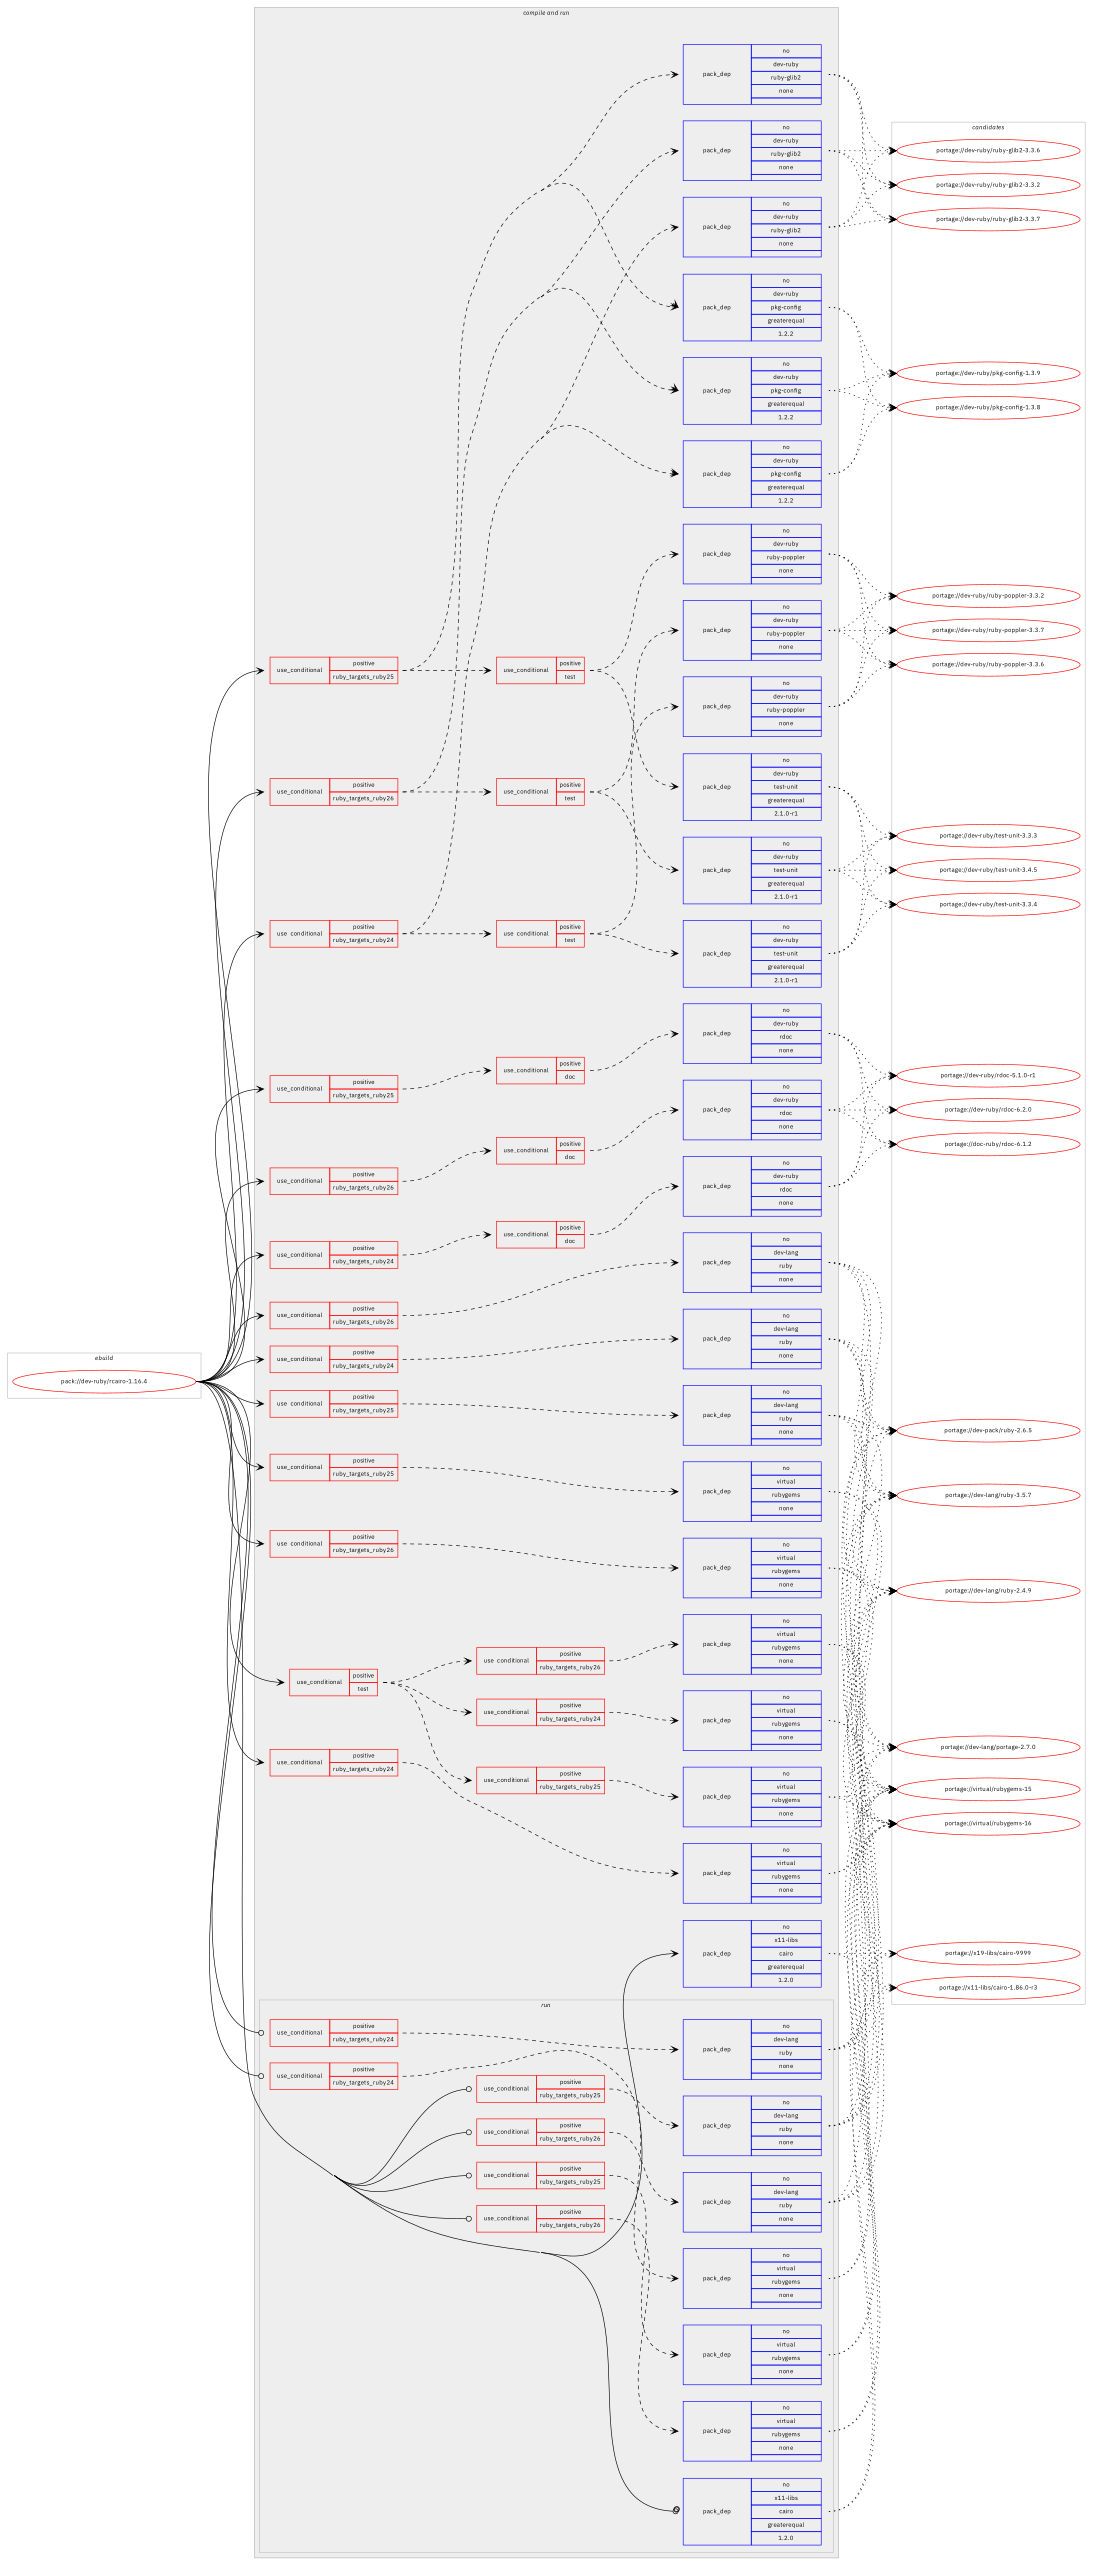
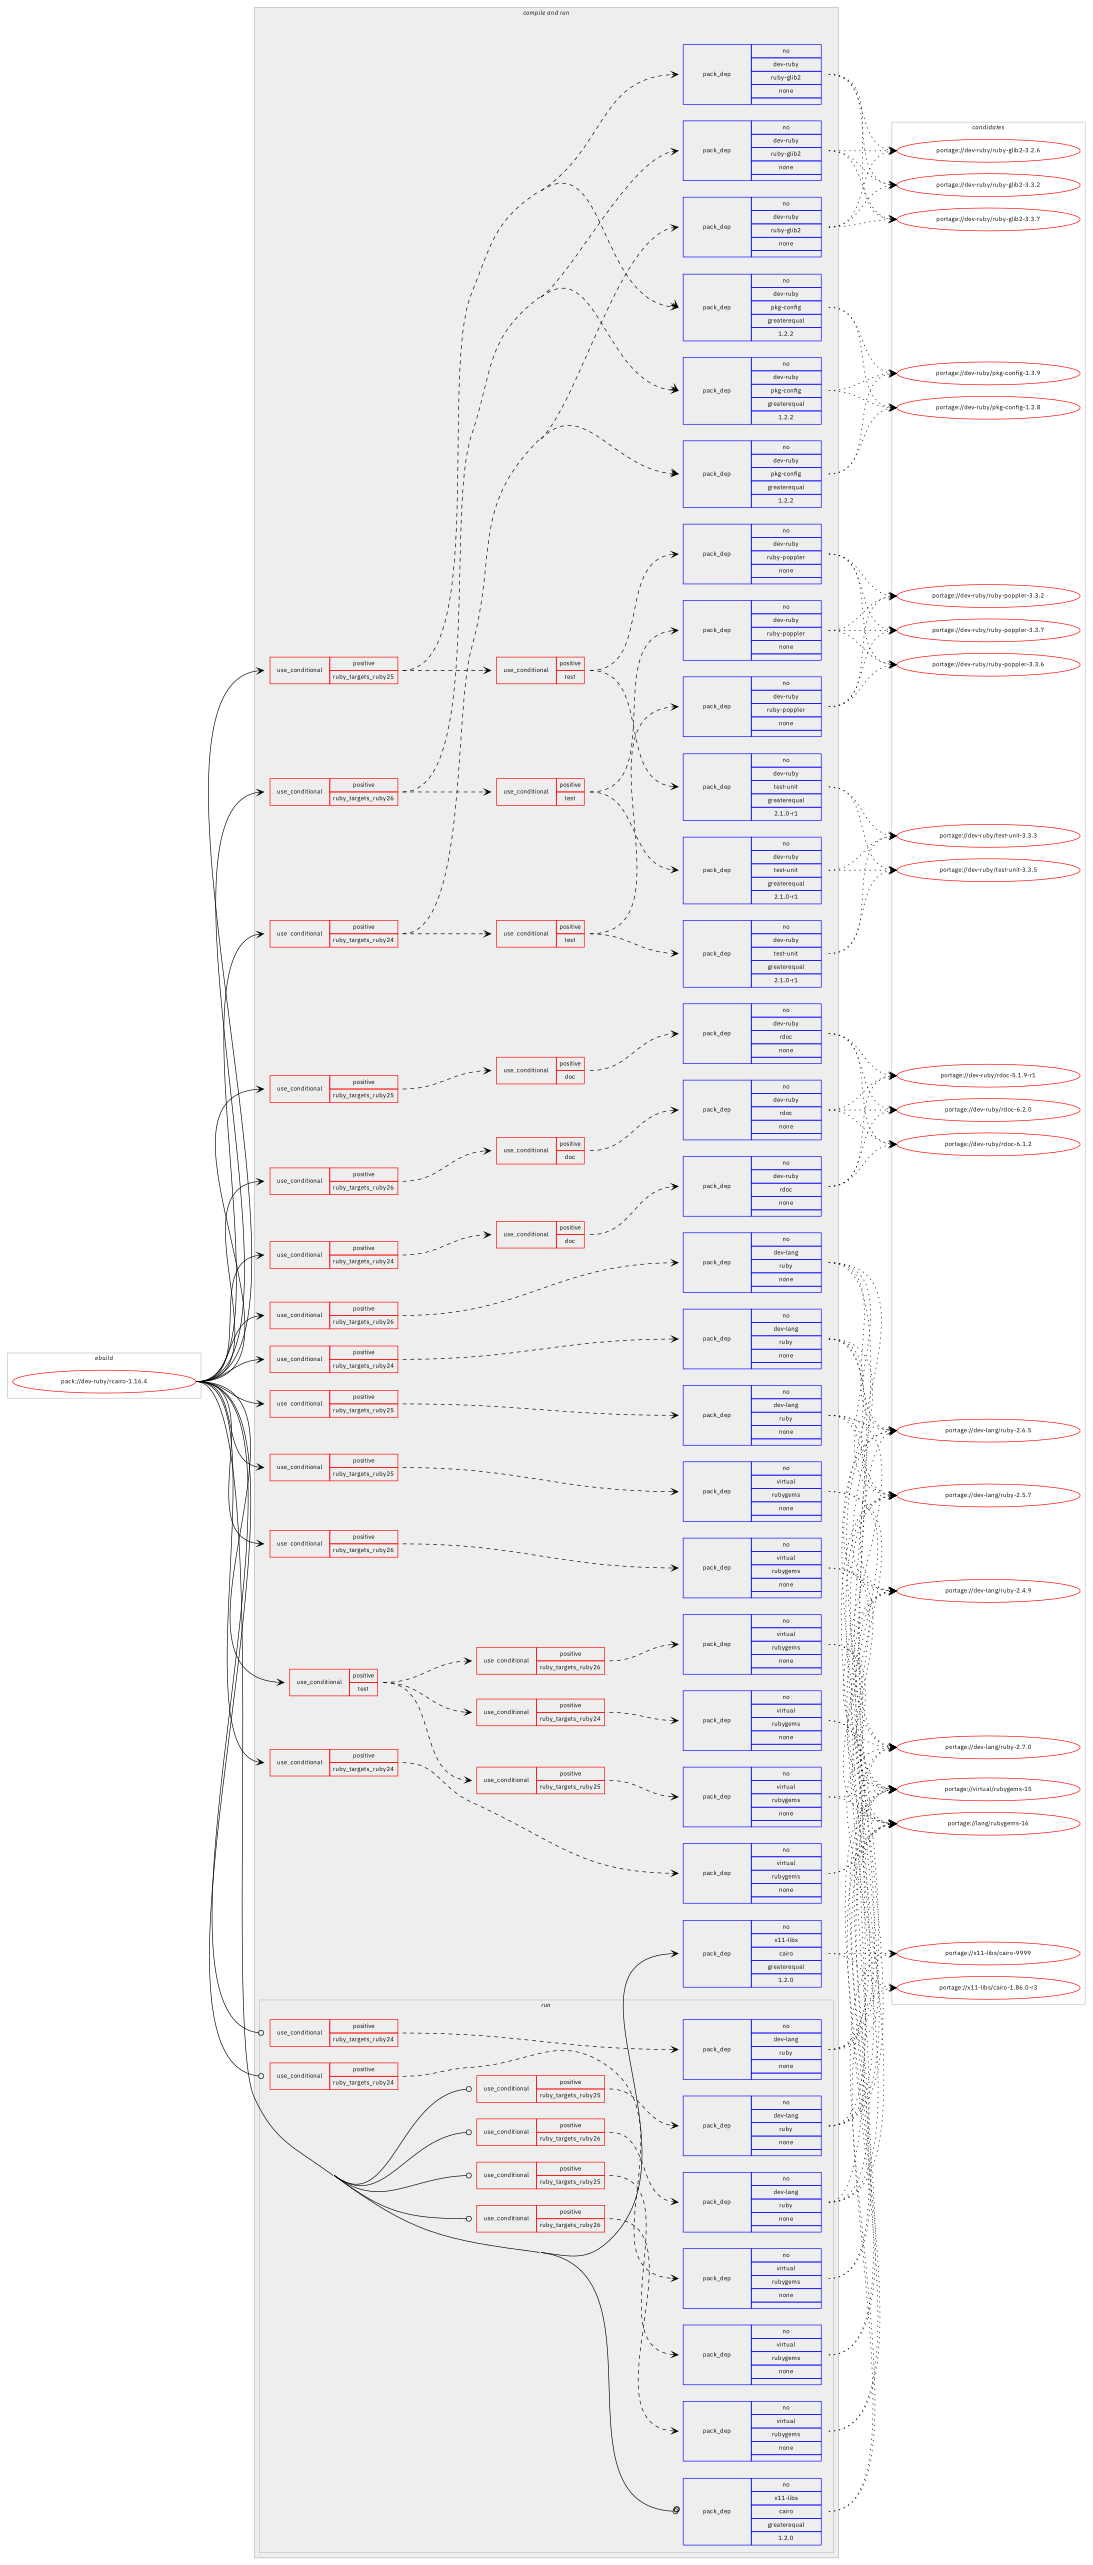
(989, 151) -> (989, 151)
(989, 408) -> (989, 408)
(989, 870) -> (989, 870)
(989, 905) -> none
(989, 1076) -> (989, 1076)
(989, 1144) -> (989, 1144)
(989, 1431) -> (989, 1431)
(989, 1495) -> (989, 1495)
(989, 1747) -> (989, 1747)
(989, 1824) -> (989, 1824)
(989, 1953) -> (989, 1953)
